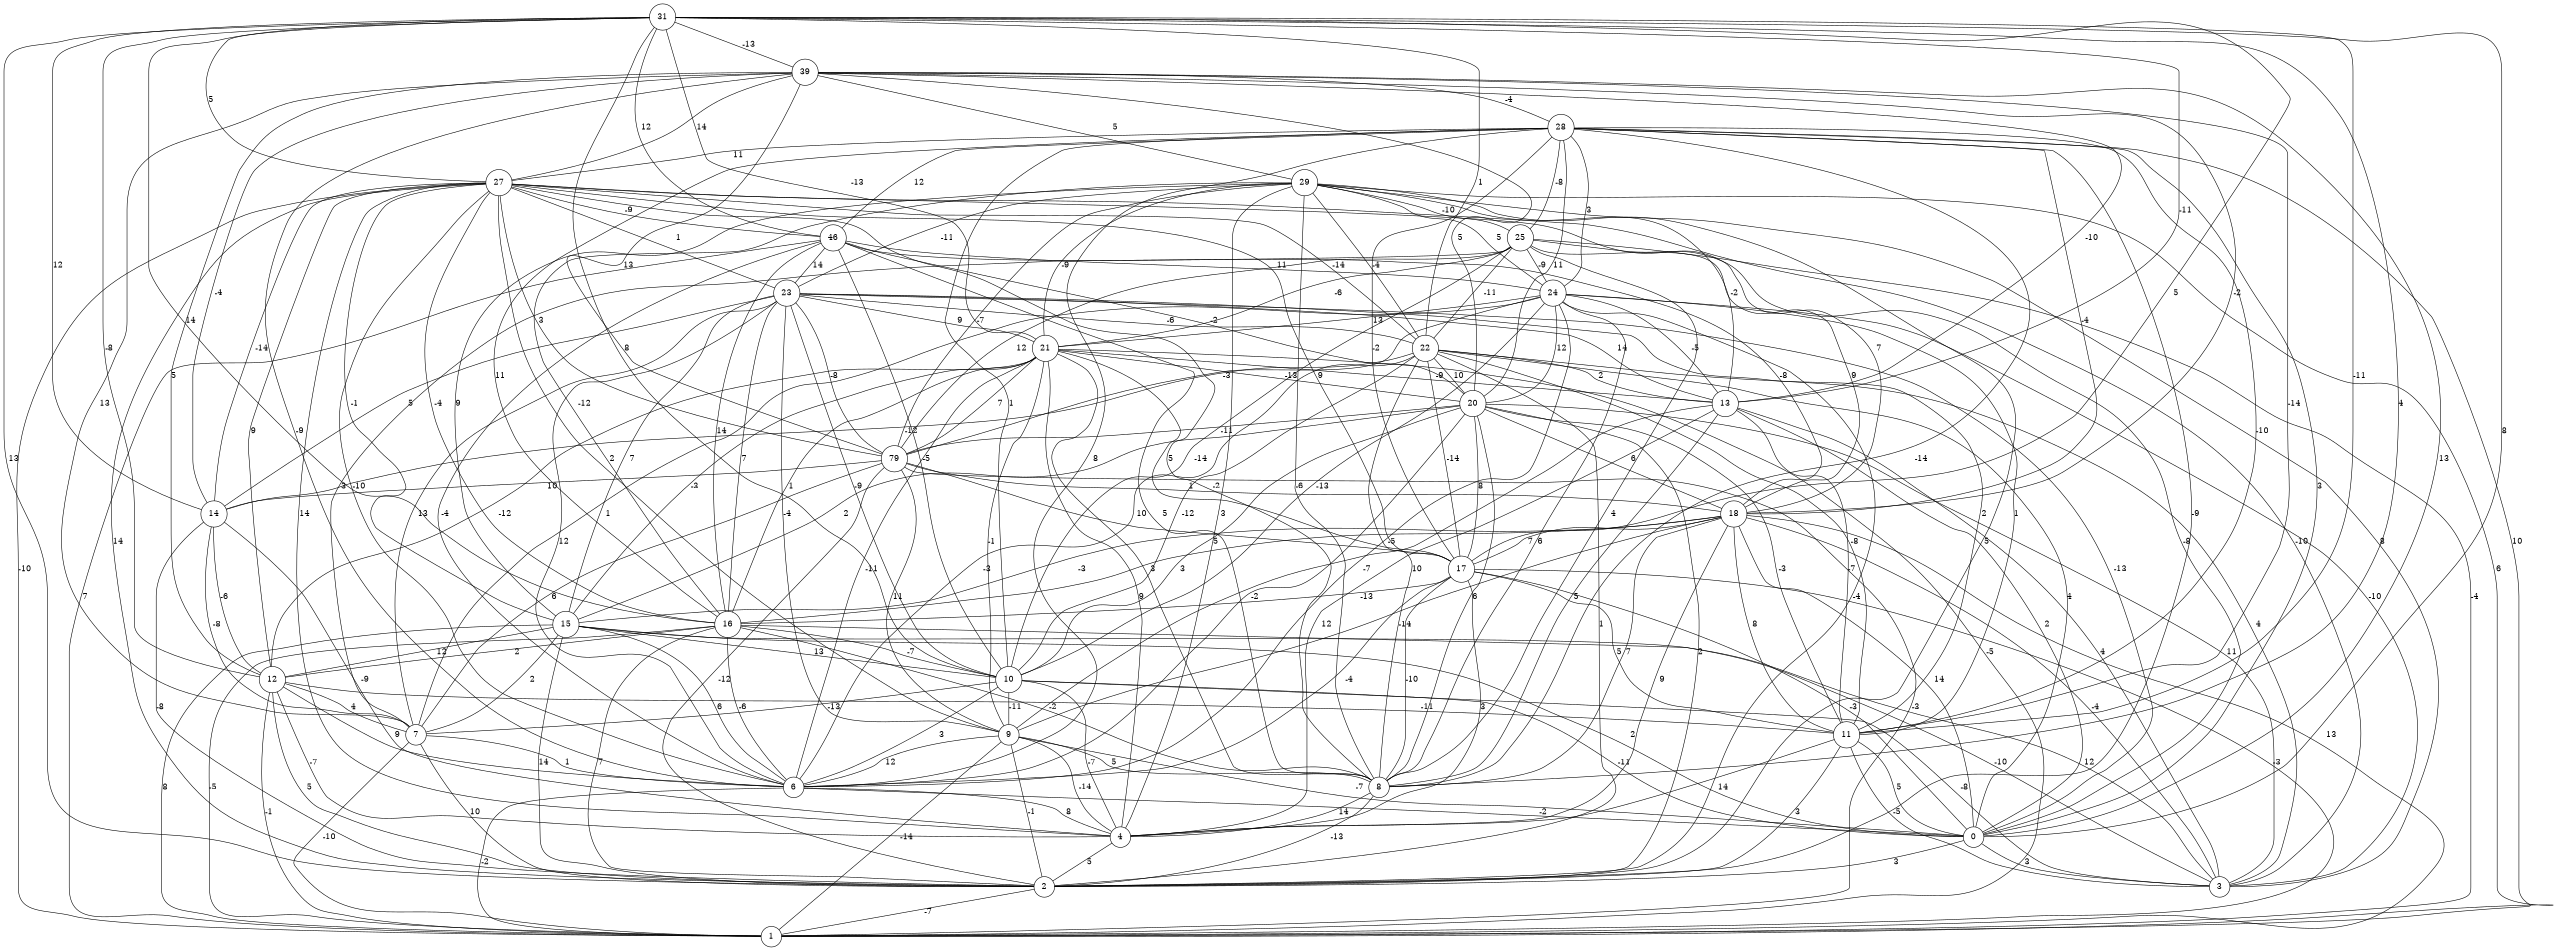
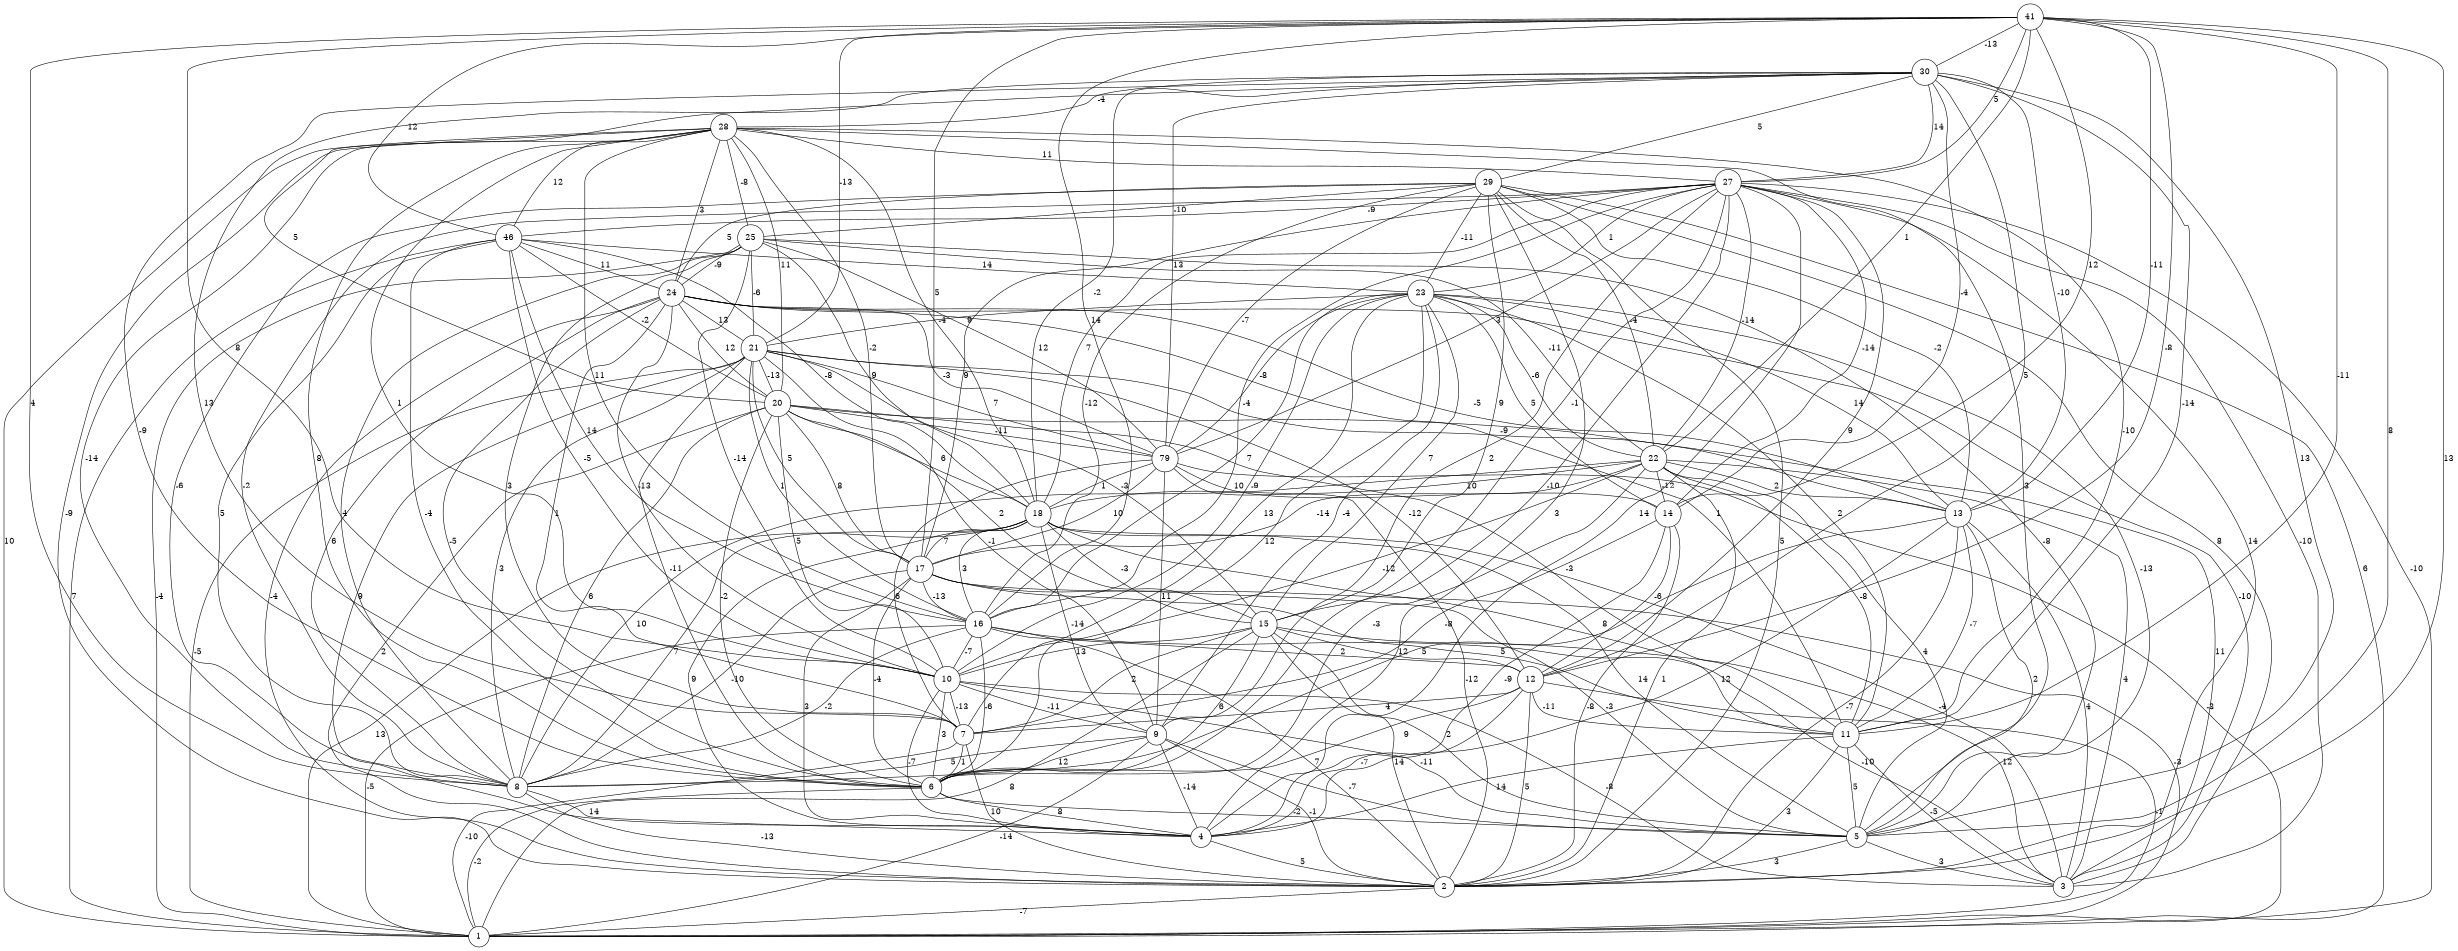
(663, 17) -> (2030, 17)
(805, 72) -> (1925, 72)
(1139, 210) -> none
(1450, 376) -> (1345, 492)
(1380, 553) -> (1764, 767)
(1974, 837) -> (1857, 837)
